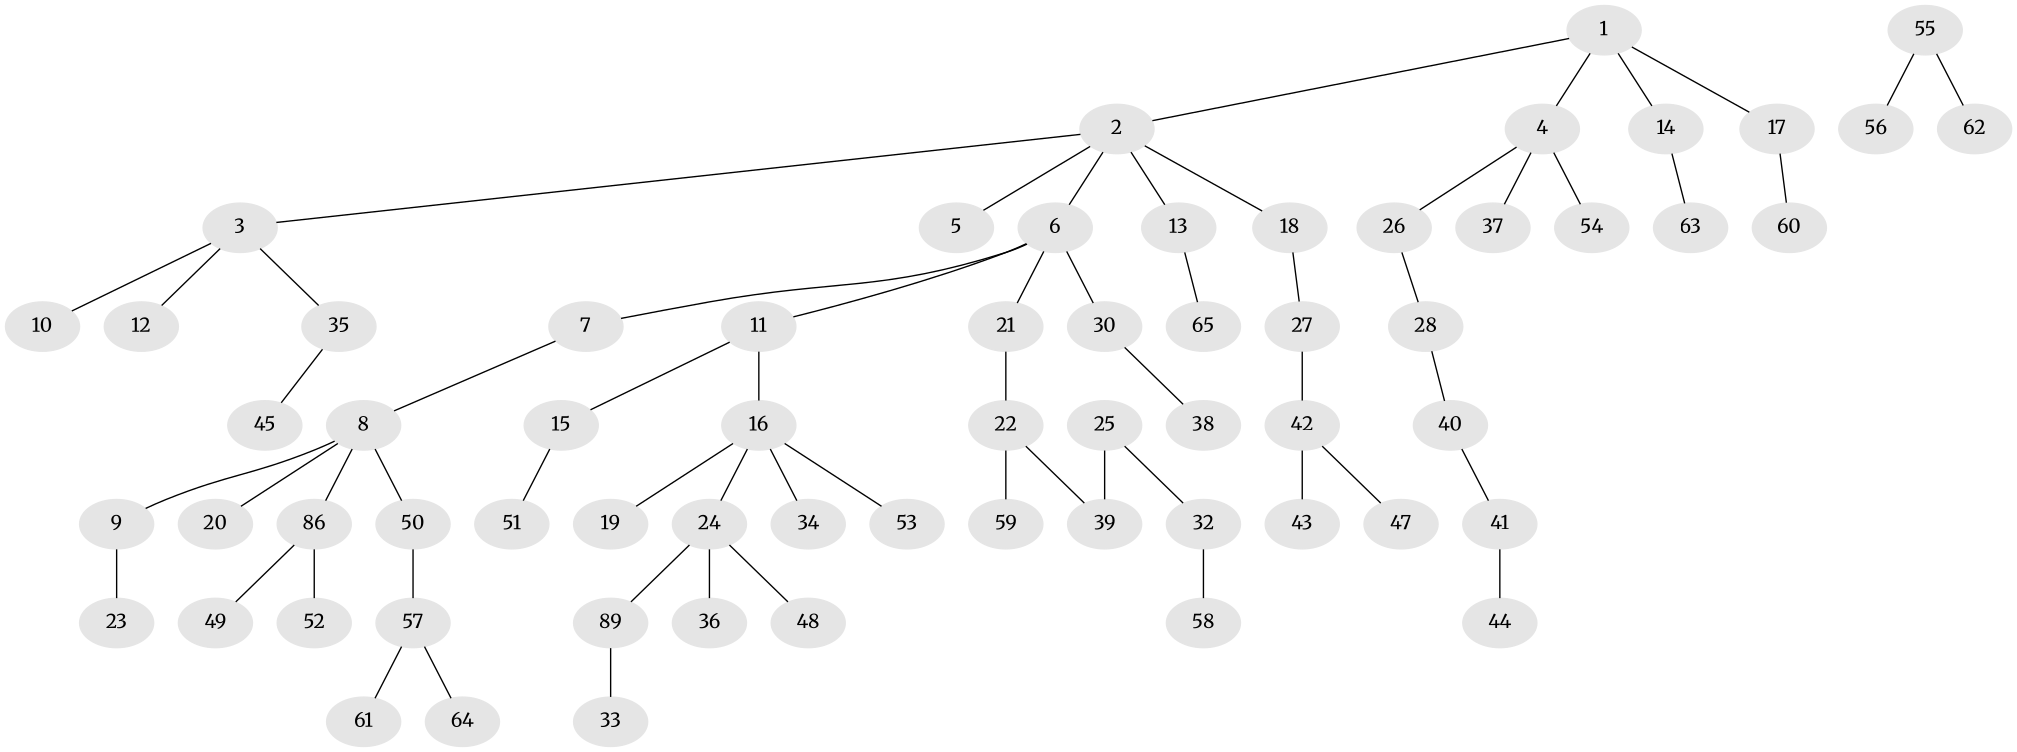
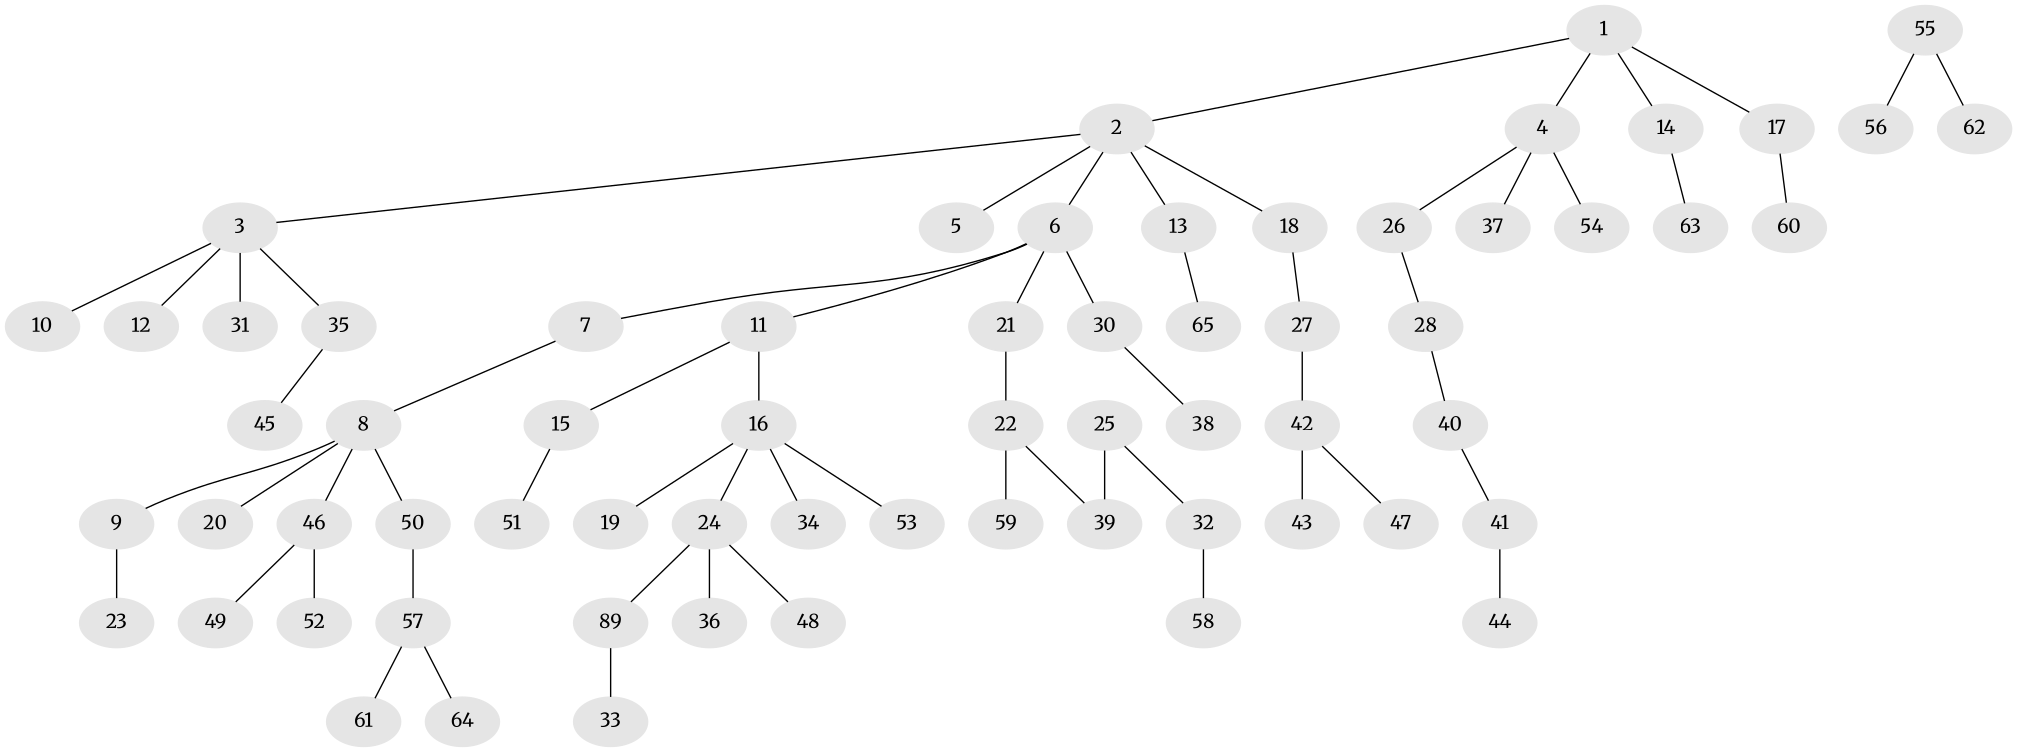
none -> (240, 327)
(314, 524) -> (314, 524)
